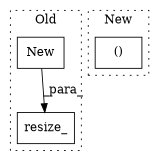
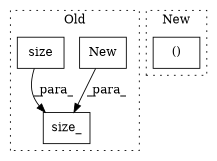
none -> (41, 53)
(46, 128) -> (67, 128)
